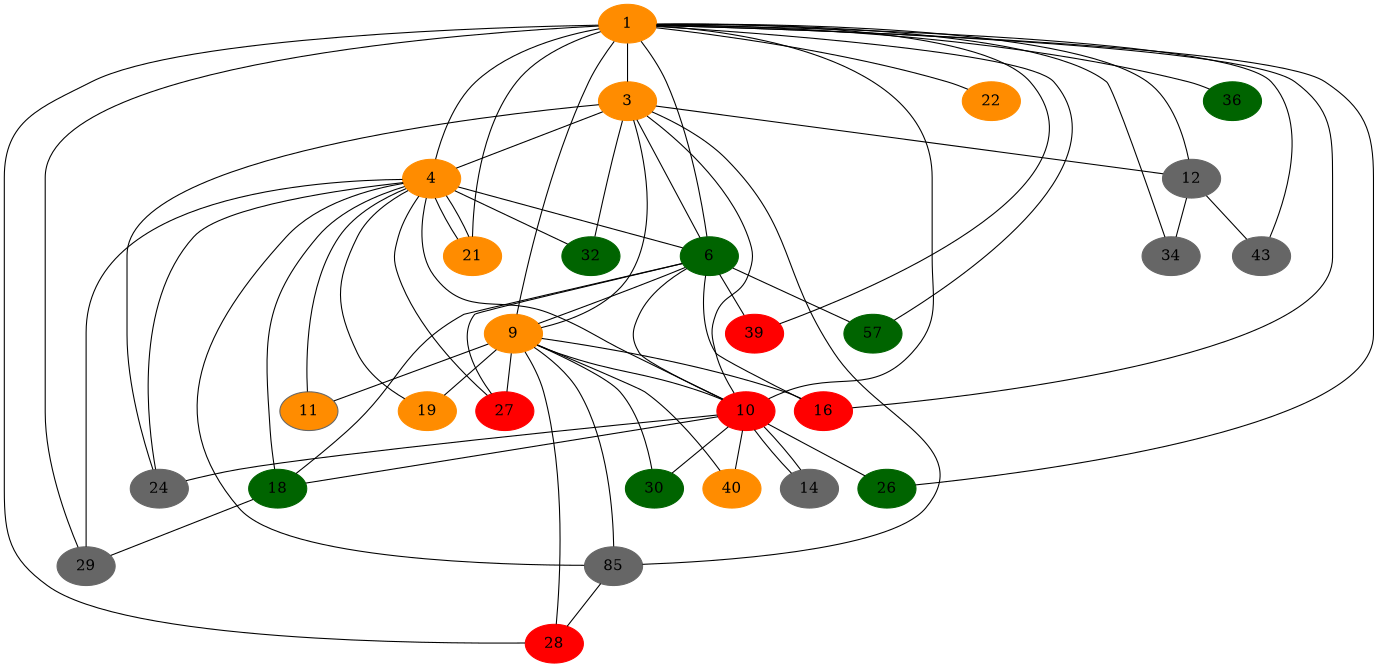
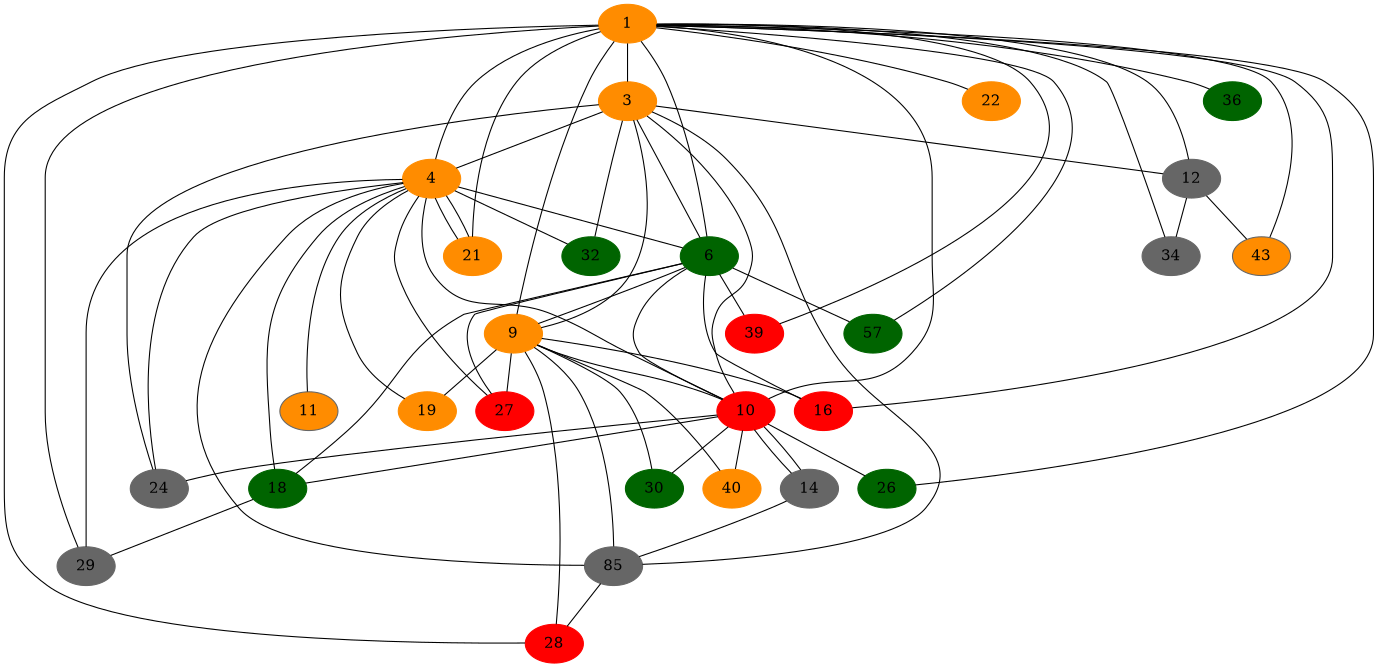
(1262, 256) -> (1262, 256)
(411, 372) -> none
none -> (714, 530)
